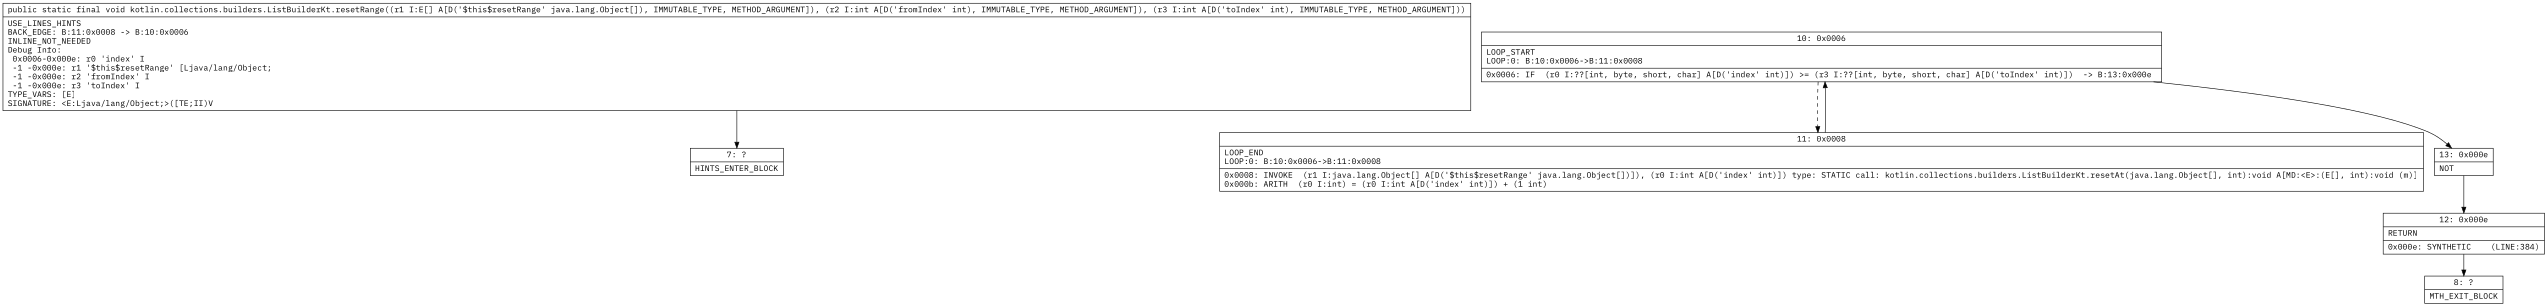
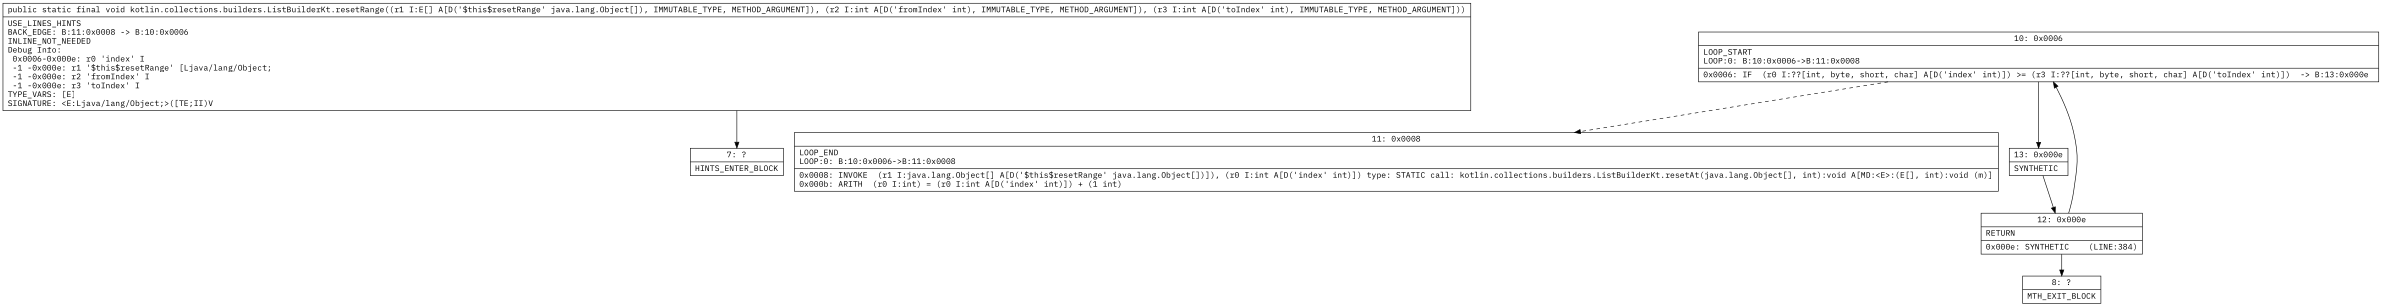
(1826, 110) -> (2077, 149)
(2447, 168) -> (2036, 168)
